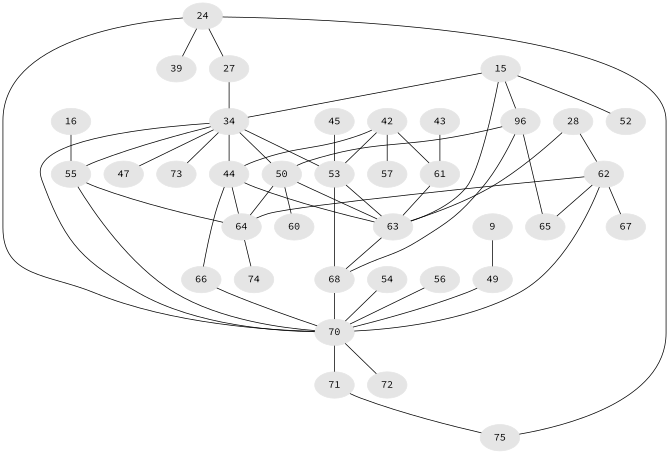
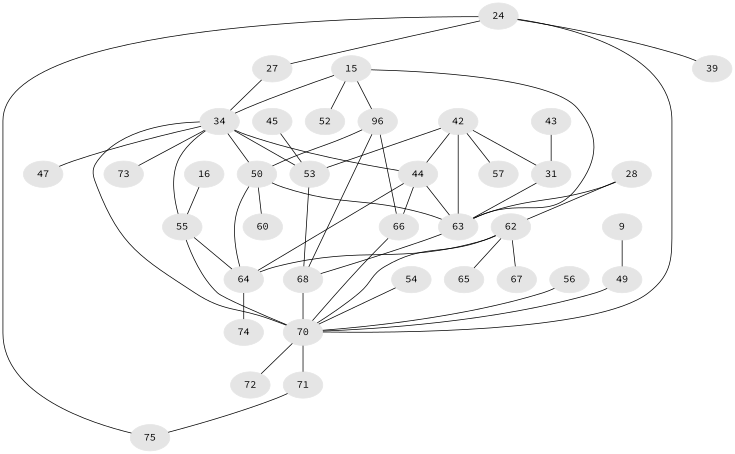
(440, 174) -> (551, 174)
(533, 174) -> (388, 174)
(368, 204) -> (458, 174)
